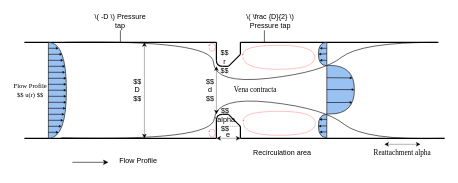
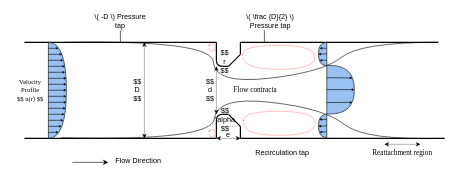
(30, 90) -> (30, 90)
(255, 90) -> (255, 90)
(282, 153) -> (282, 153)
(402, 153) -> (402, 153)
(138, 161) -> (138, 161)
